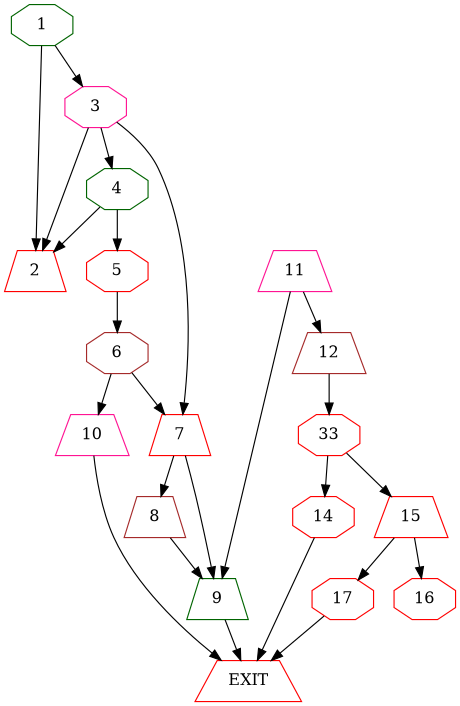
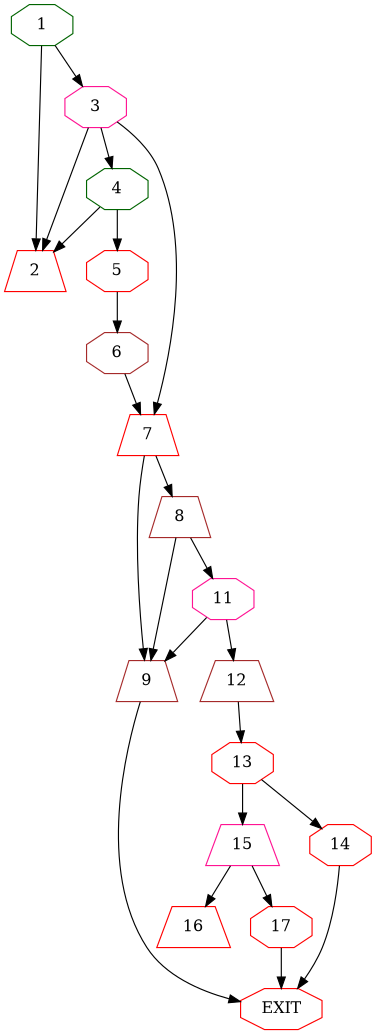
(295, 271) -> (223, 599)
(92, 435) -> none
(329, 435) -> (243, 763)
(411, 517) -> (243, 845)
none -> (199, 553)
(218, 599) -> (147, 681)
(425, 599) -> (194, 927)
(248, 681) -> (281, 1009)
